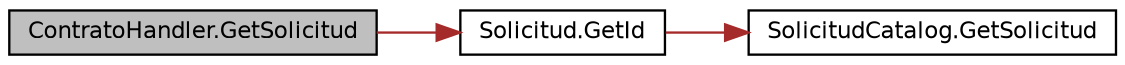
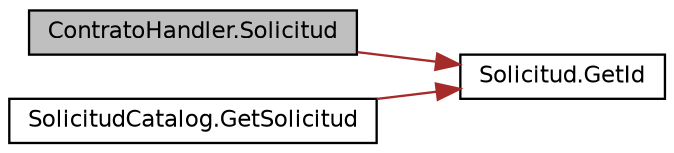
(193, 33) -> (193, 33)
(695, 33) -> (406, 95)
